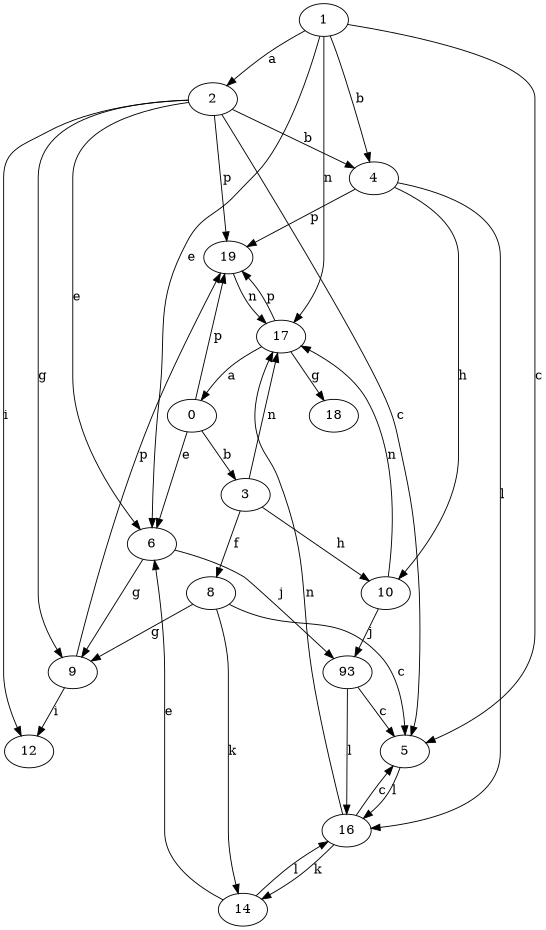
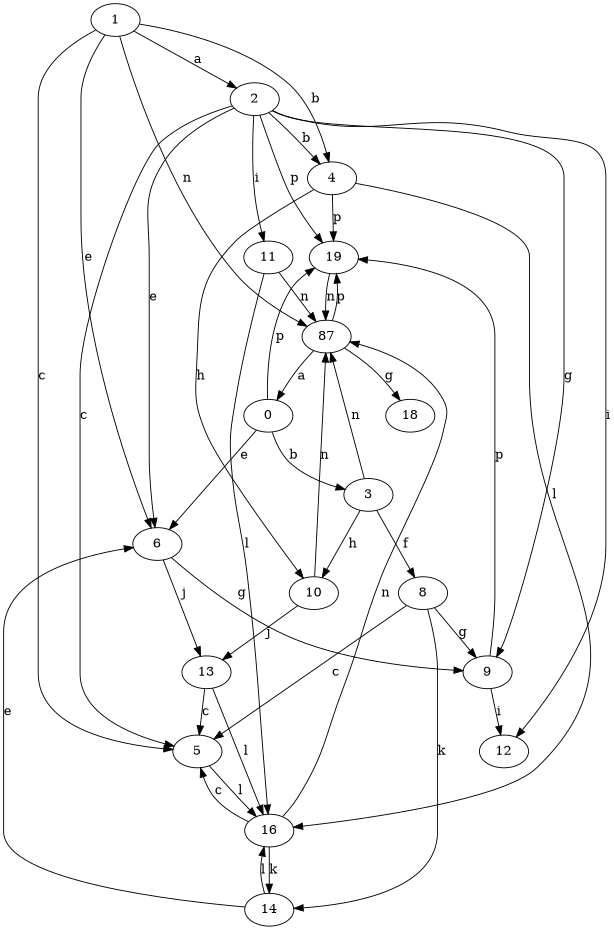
none -> (268, 257)
(281, 337) -> (327, 337)
(348, 672) -> (207, 672)
